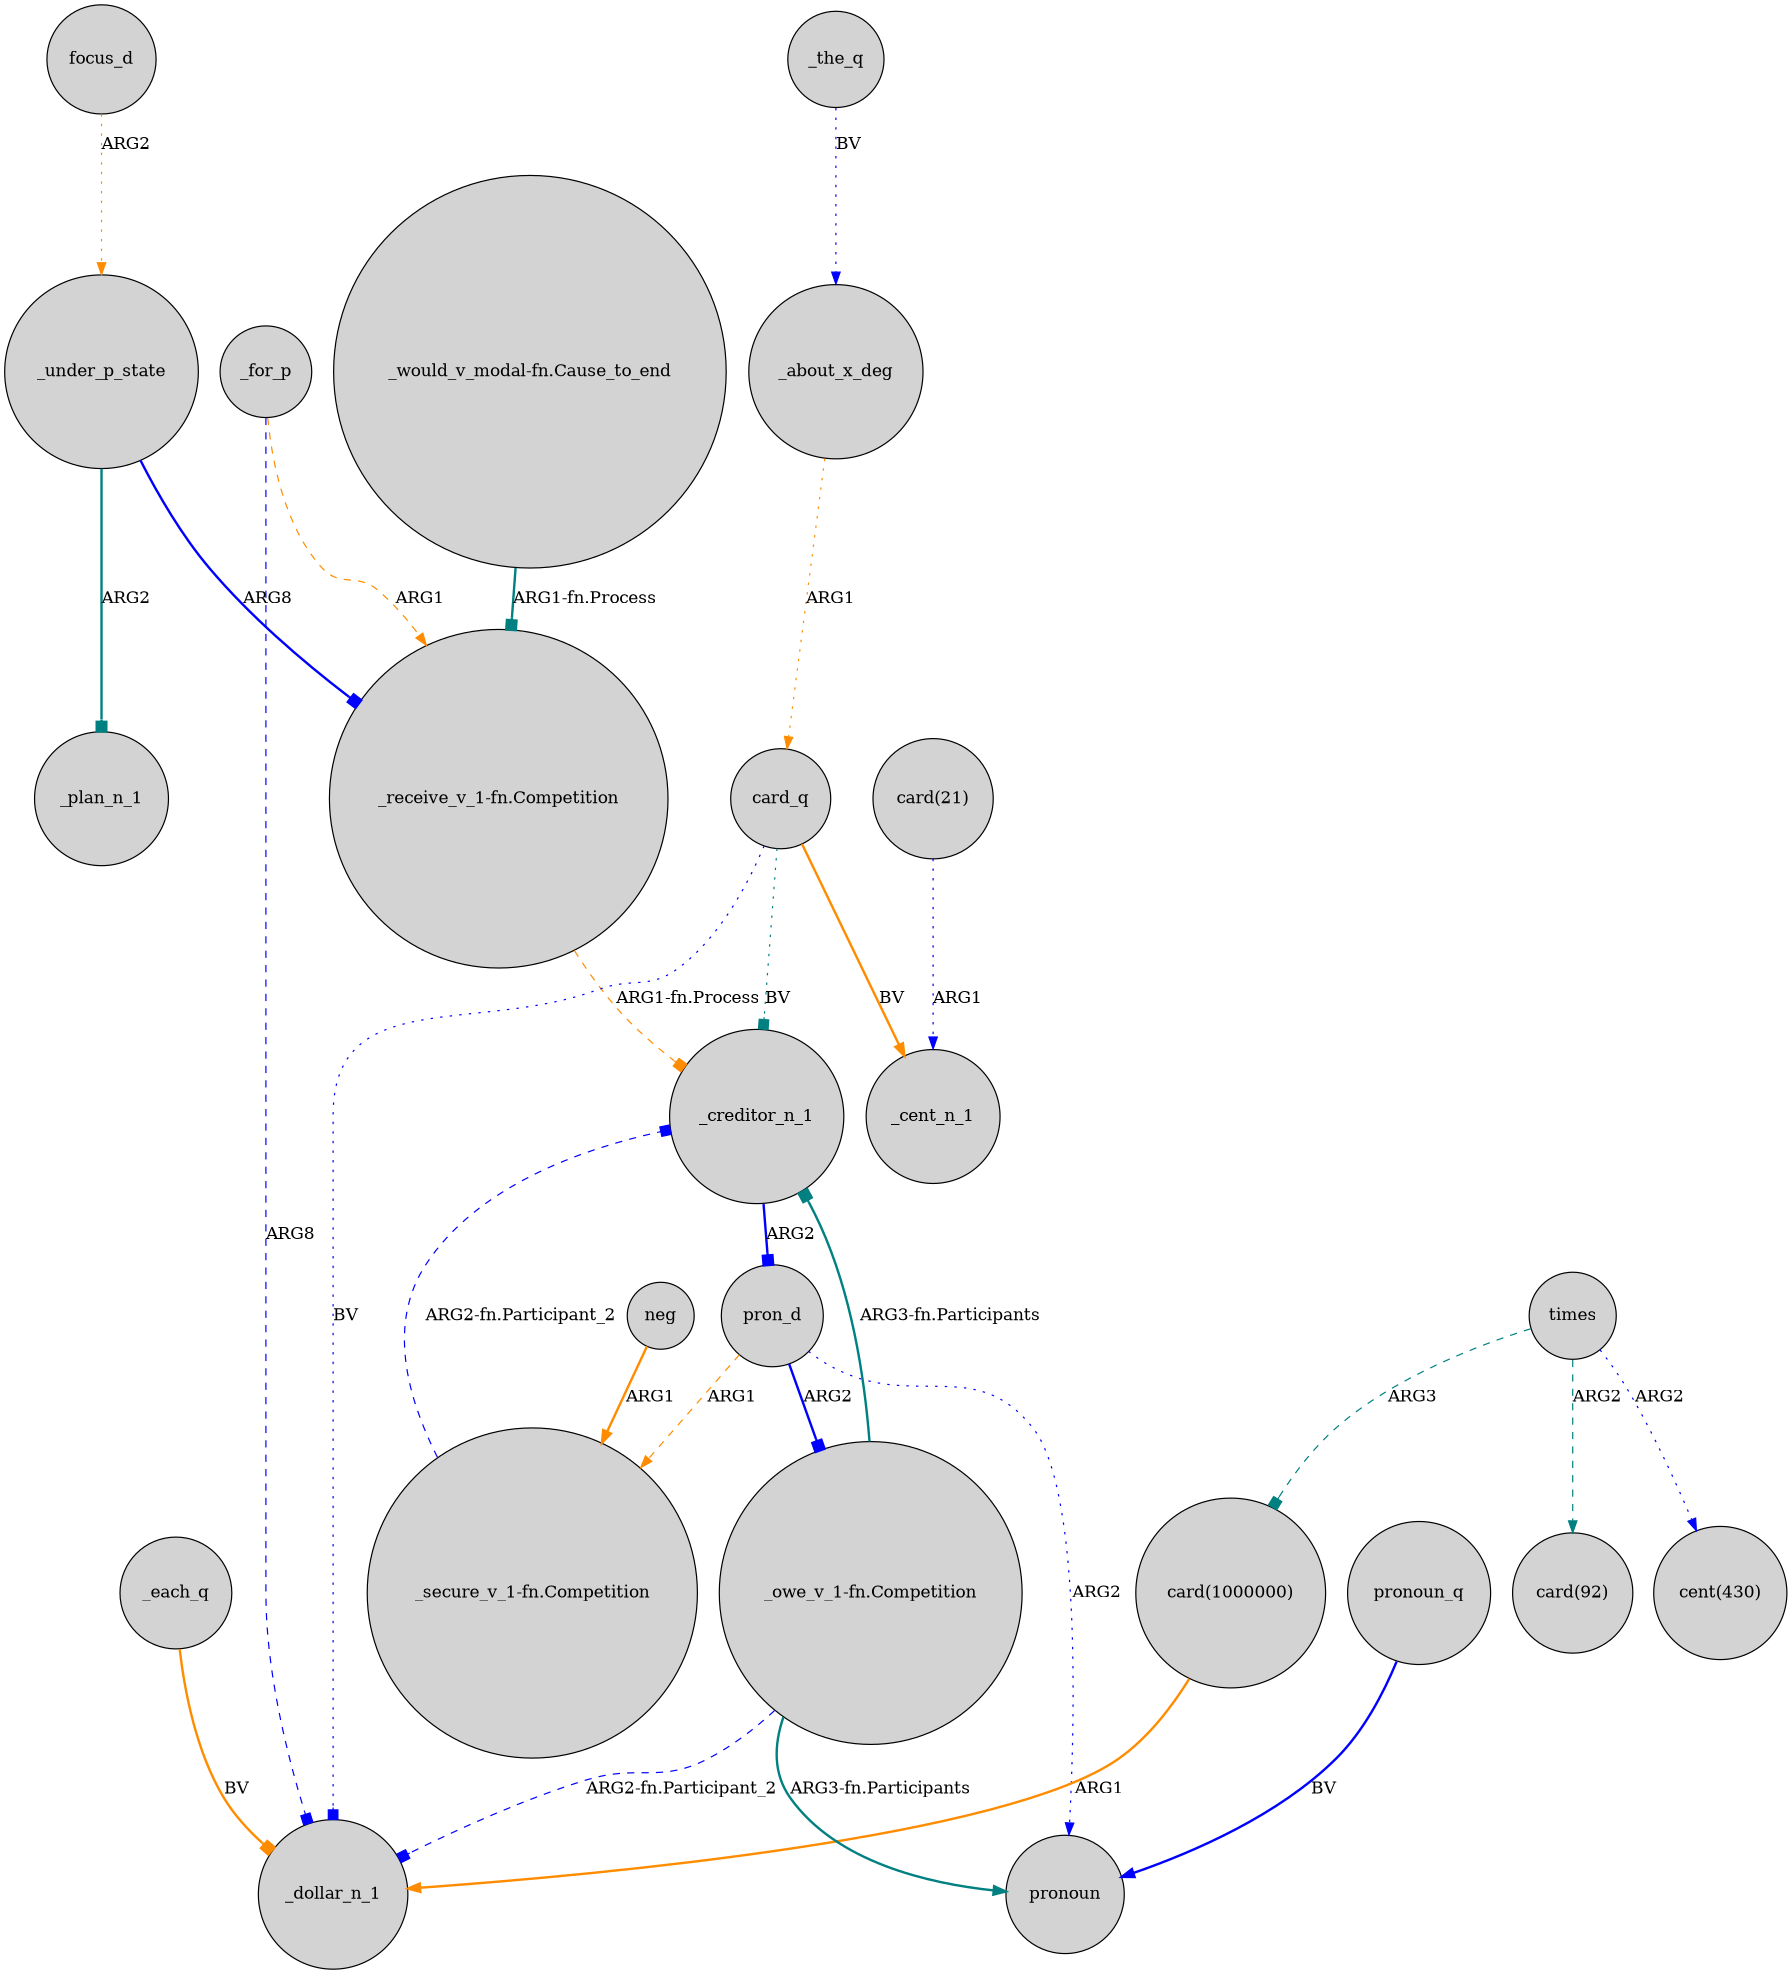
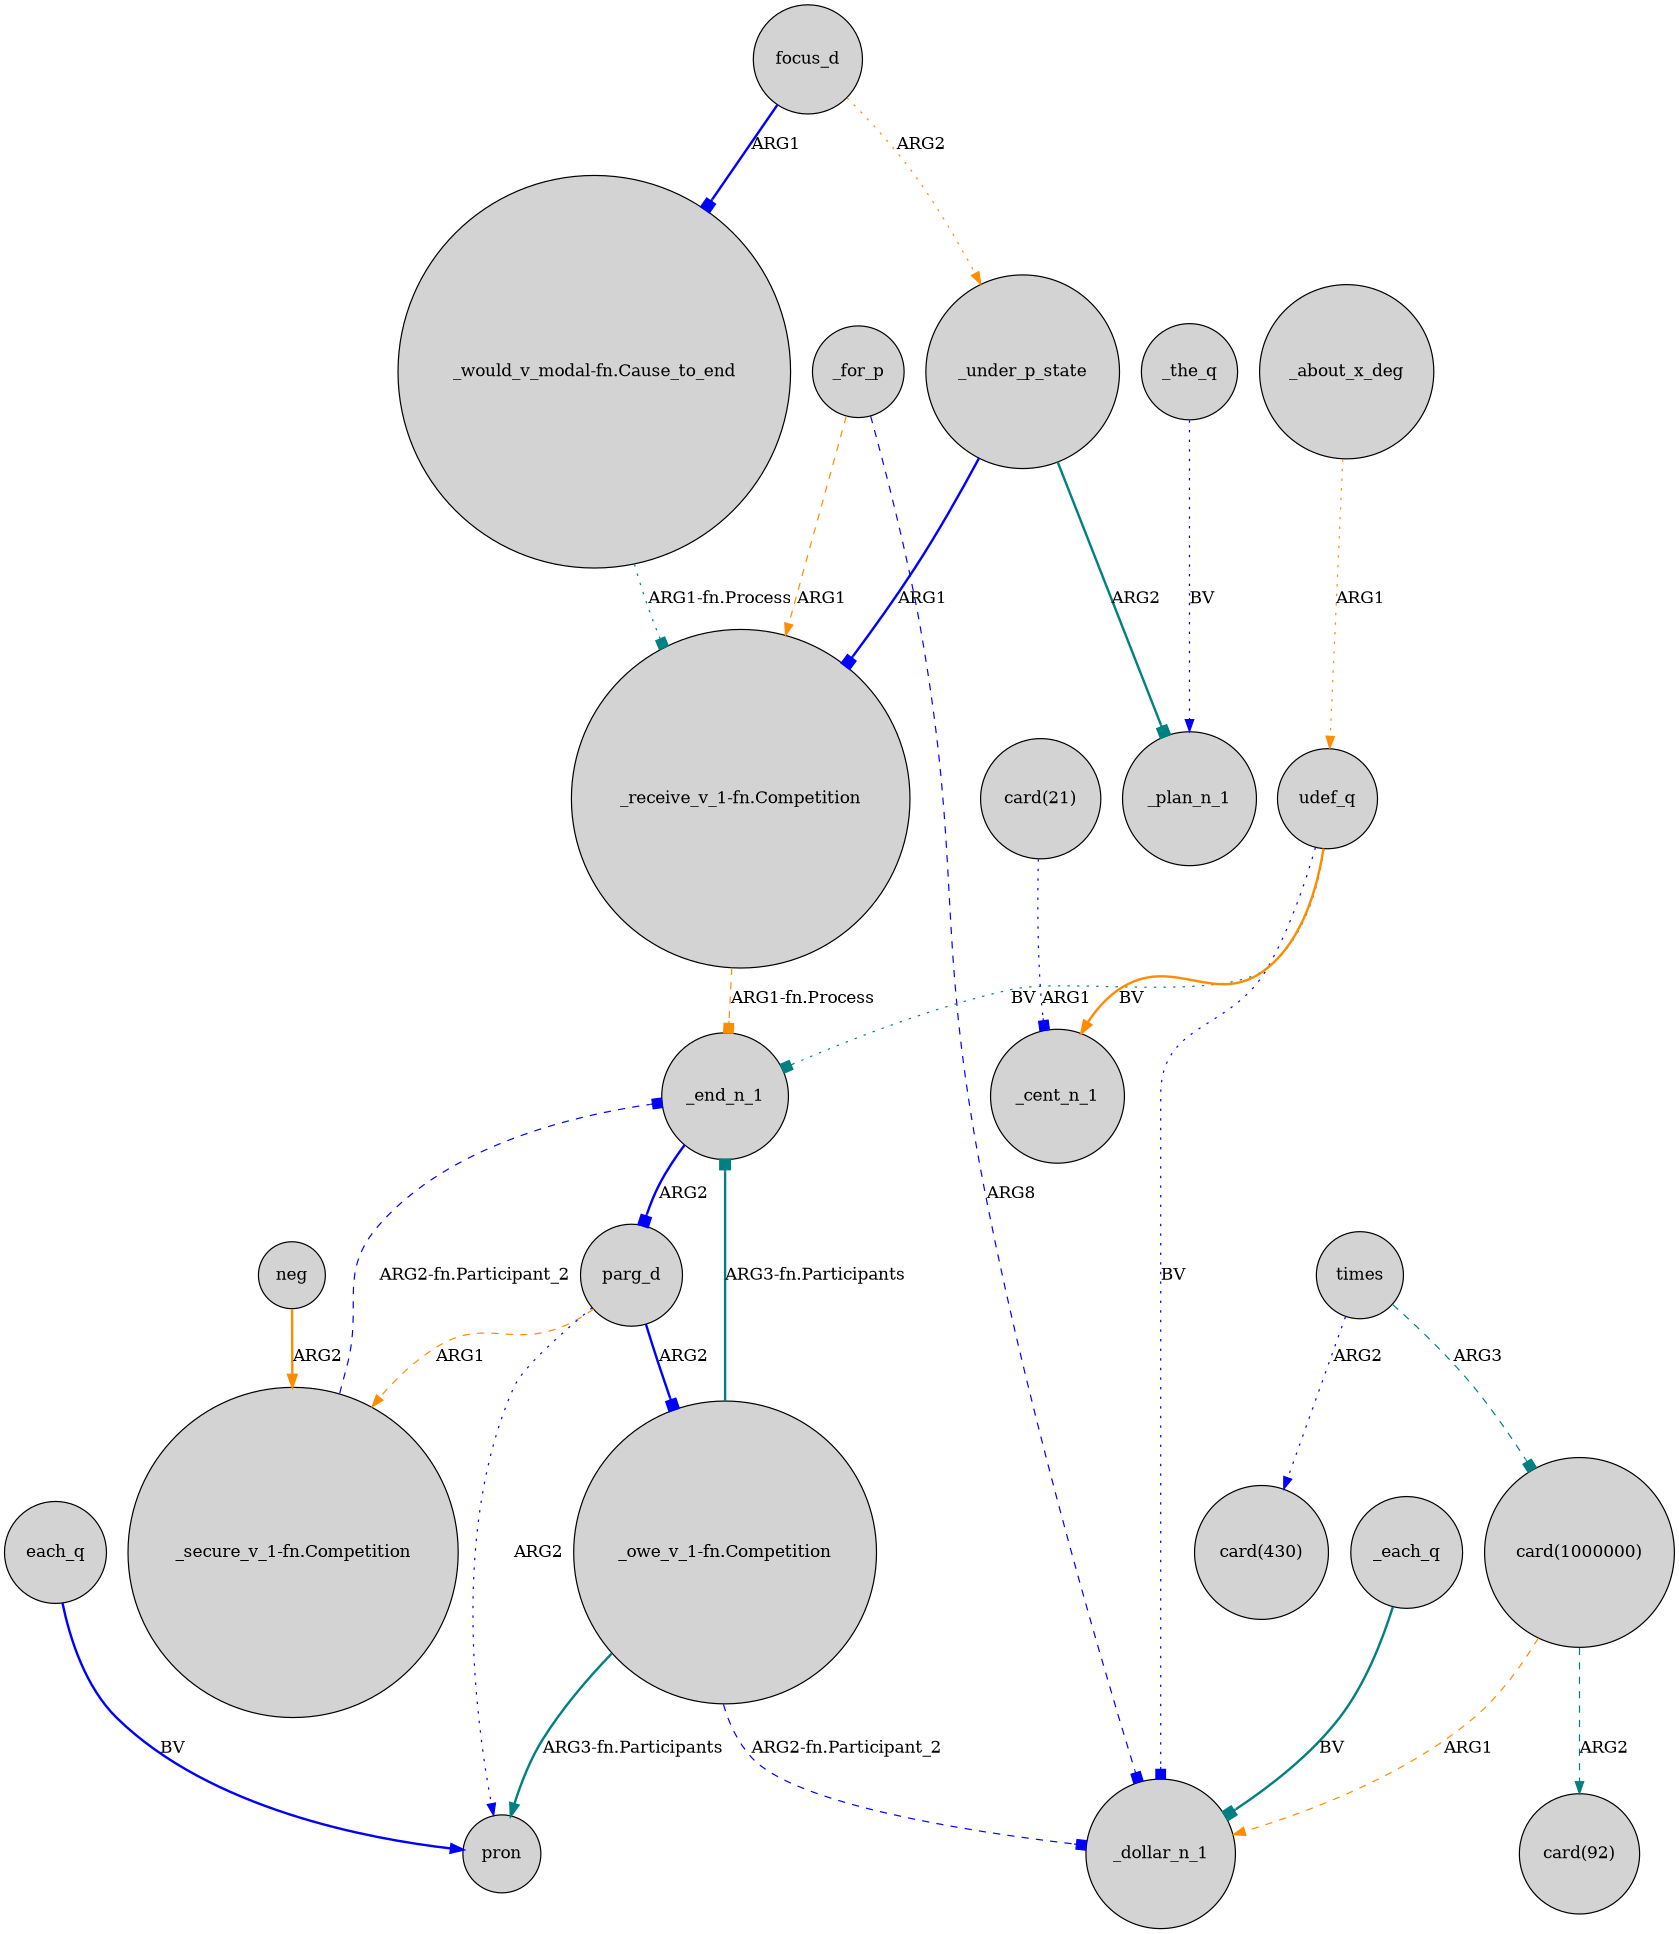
none -> (745, 152)
(836, 190) -> (1190, 570)
(514, 593) -> (646, 601)
(268, 599) -> (923, 599)
(781, 799) -> (1327, 799)
(933, 948) -> (1038, 939)
(757, 1117) -> (725, 1096)
(772, 1316) -> (632, 1275)
(651, 1397) -> (318, 1357)
(1573, 1440) -> (1579, 1715)
(1419, 1593) -> (55, 1552)
(1720, 1593) -> (1261, 1552)
(203, 1754) -> (1335, 1724)
(849, 1839) -> (1410, 1762)
(1065, 1894) -> (502, 1854)
